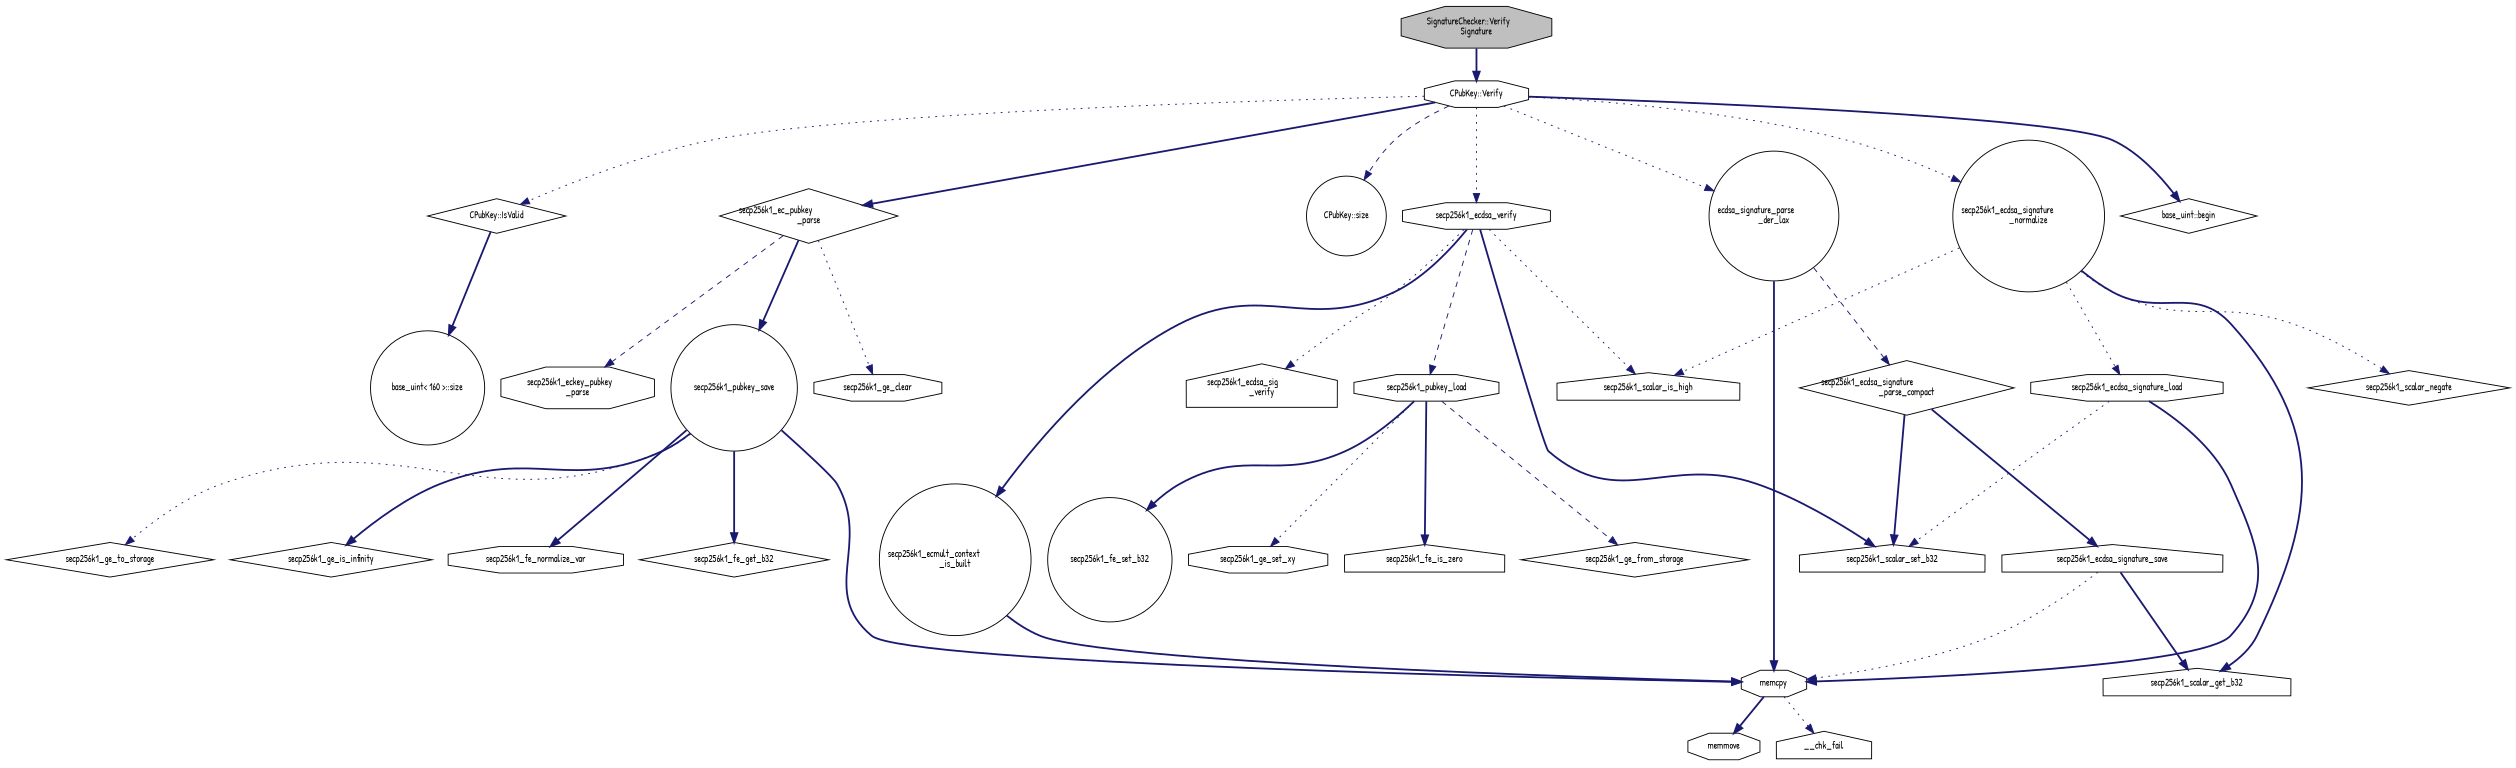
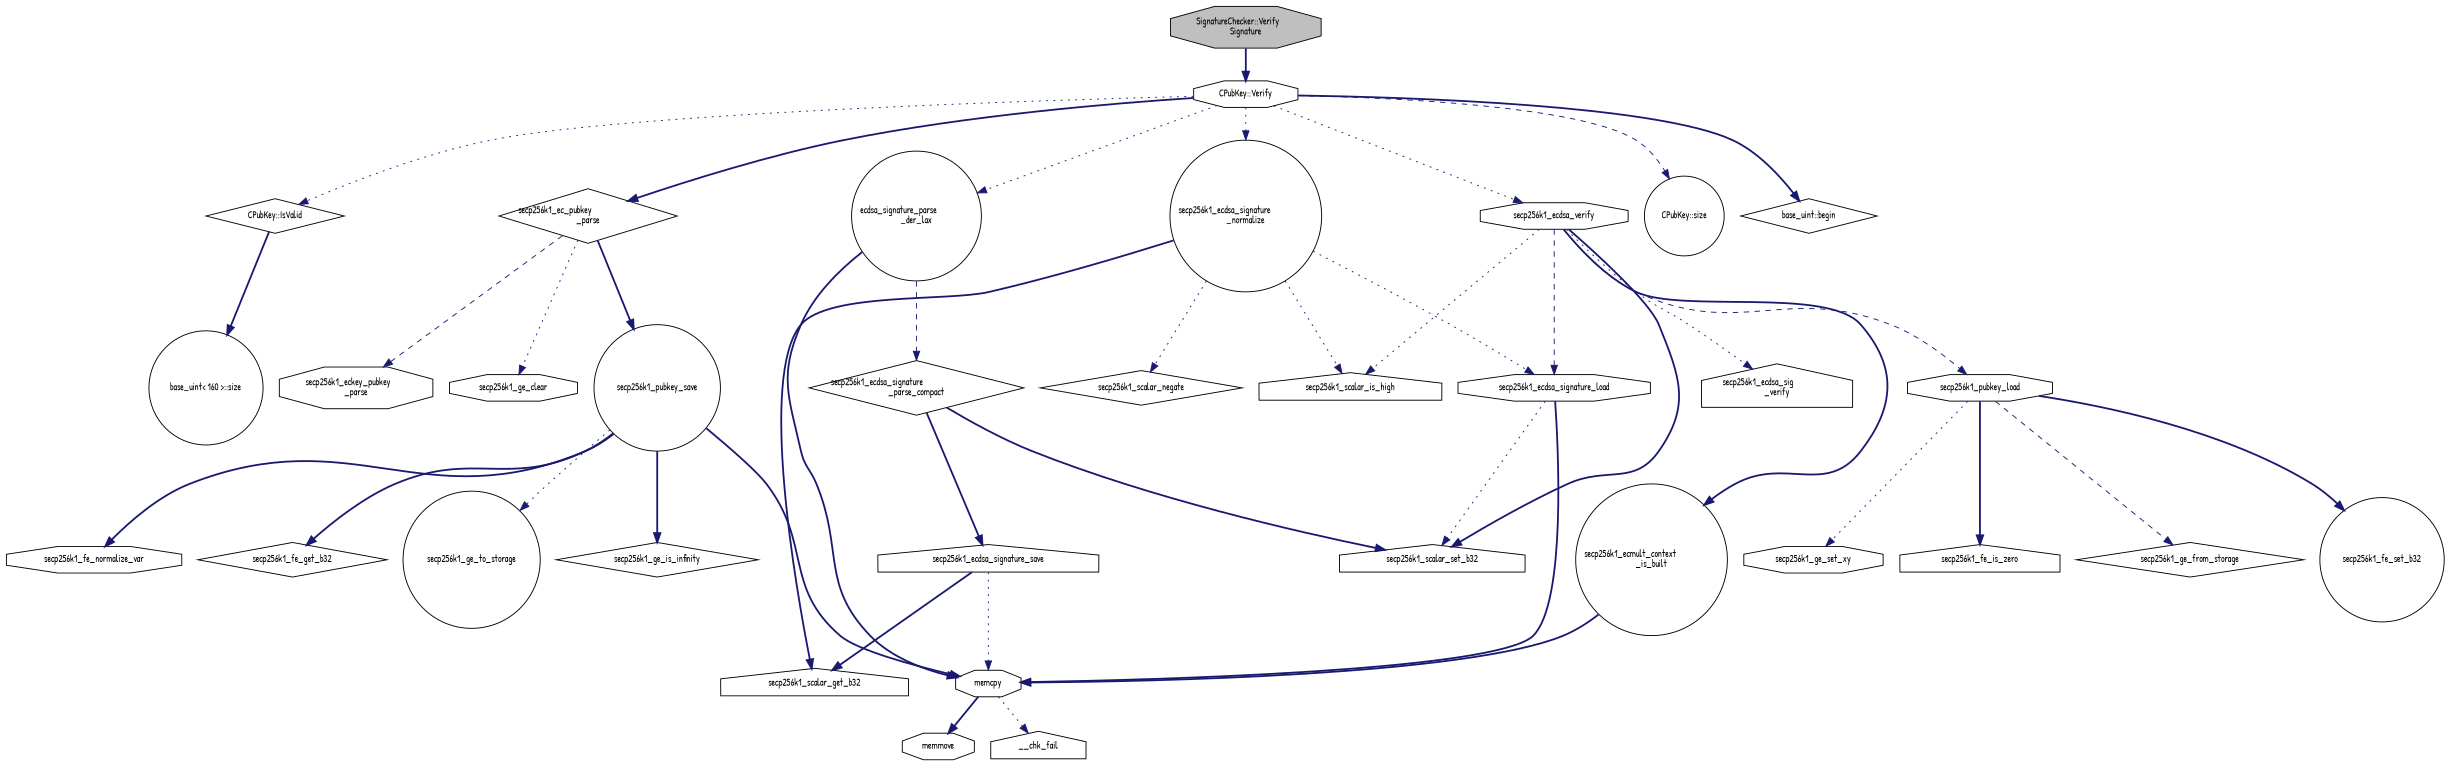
none -> (1554, 297)
(110, 560) -> (472, 560)
